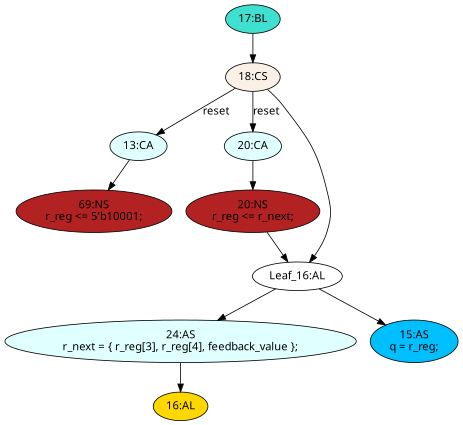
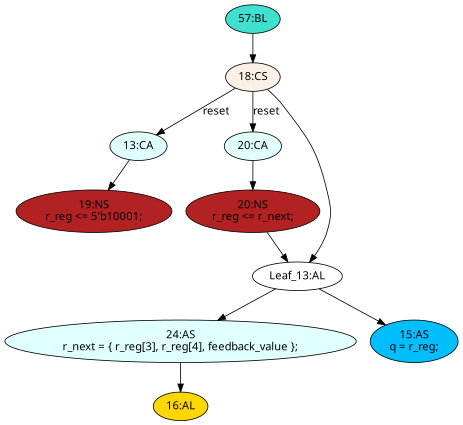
(253, 19) -> (253, 19)
(94, 211) -> (94, 211)
(297, 276) -> (297, 276)
